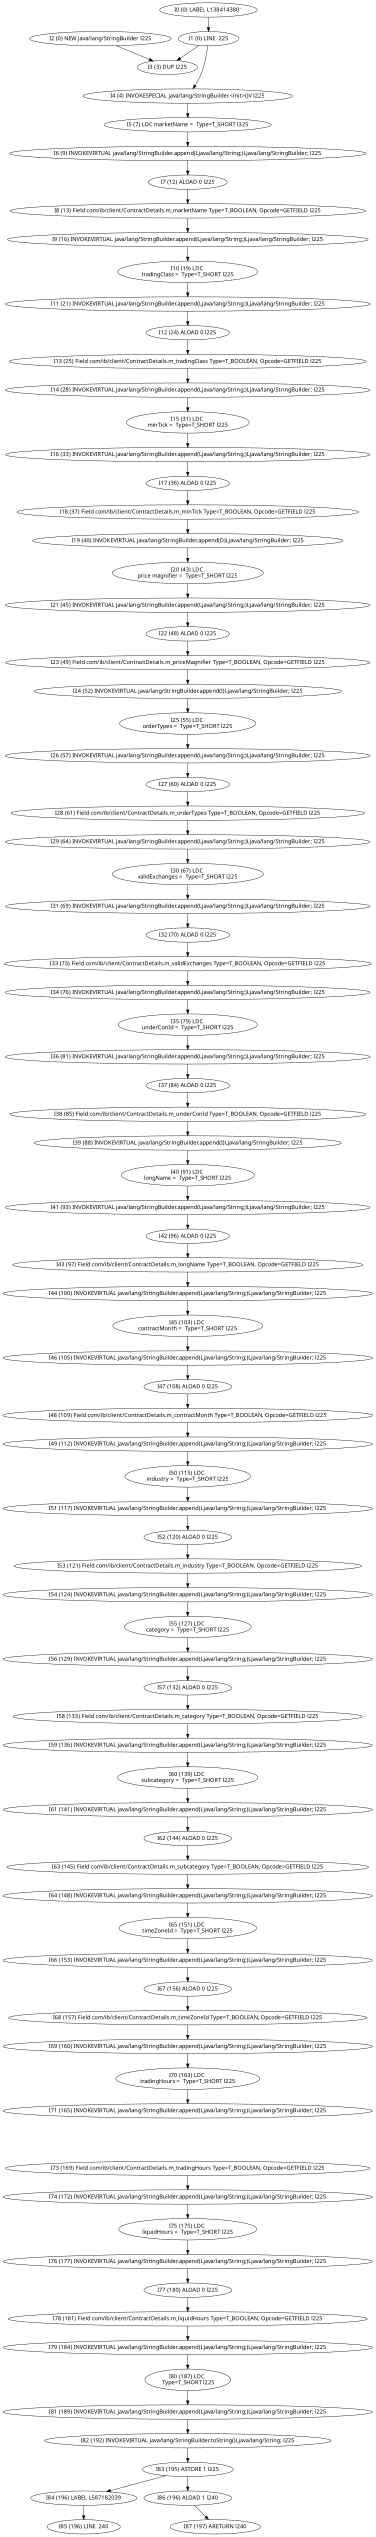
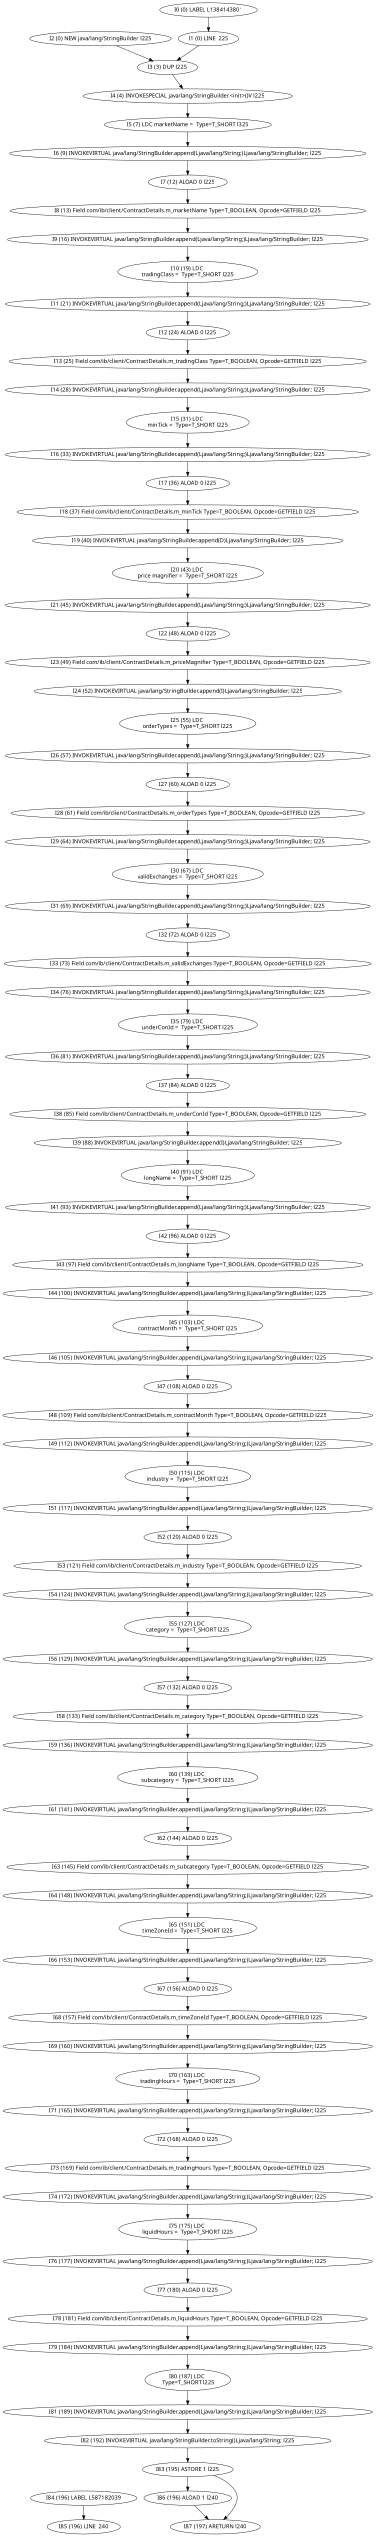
(204, 66) -> (176, 80)
(188, 935) -> (188, 935)
none -> (188, 2140)
(138, 2483) -> (236, 2492)
